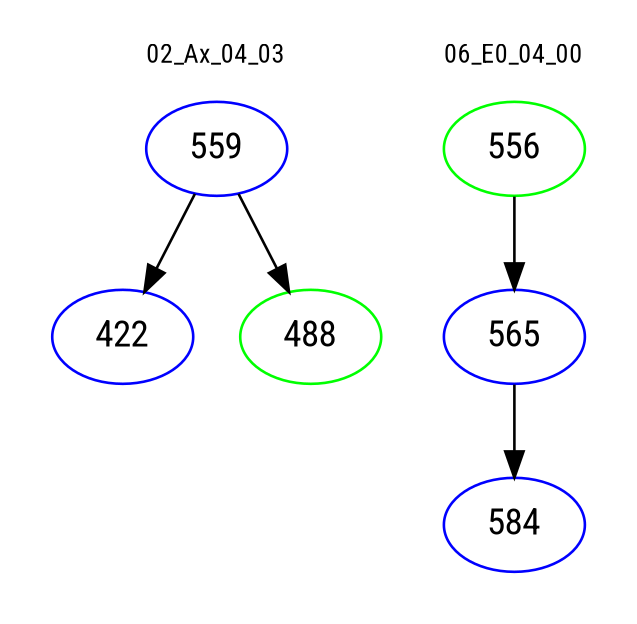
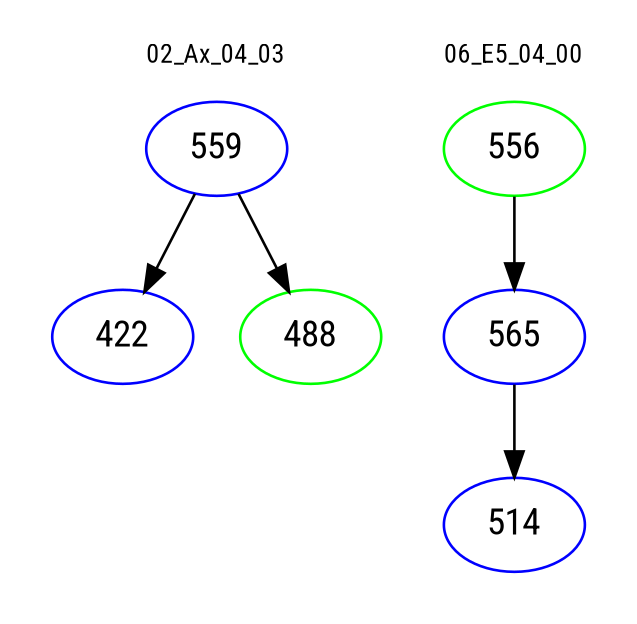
(514, 56) -> (514, 56)
(514, 525) -> (514, 525)
